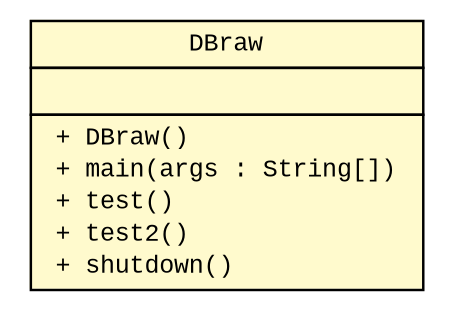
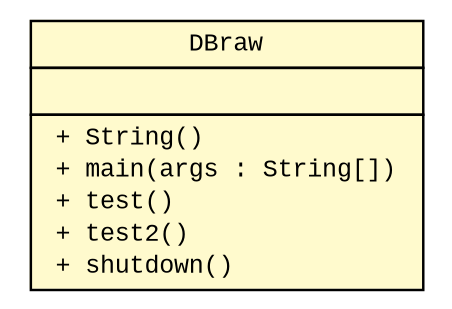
(123, 137) -> (131, 137)
